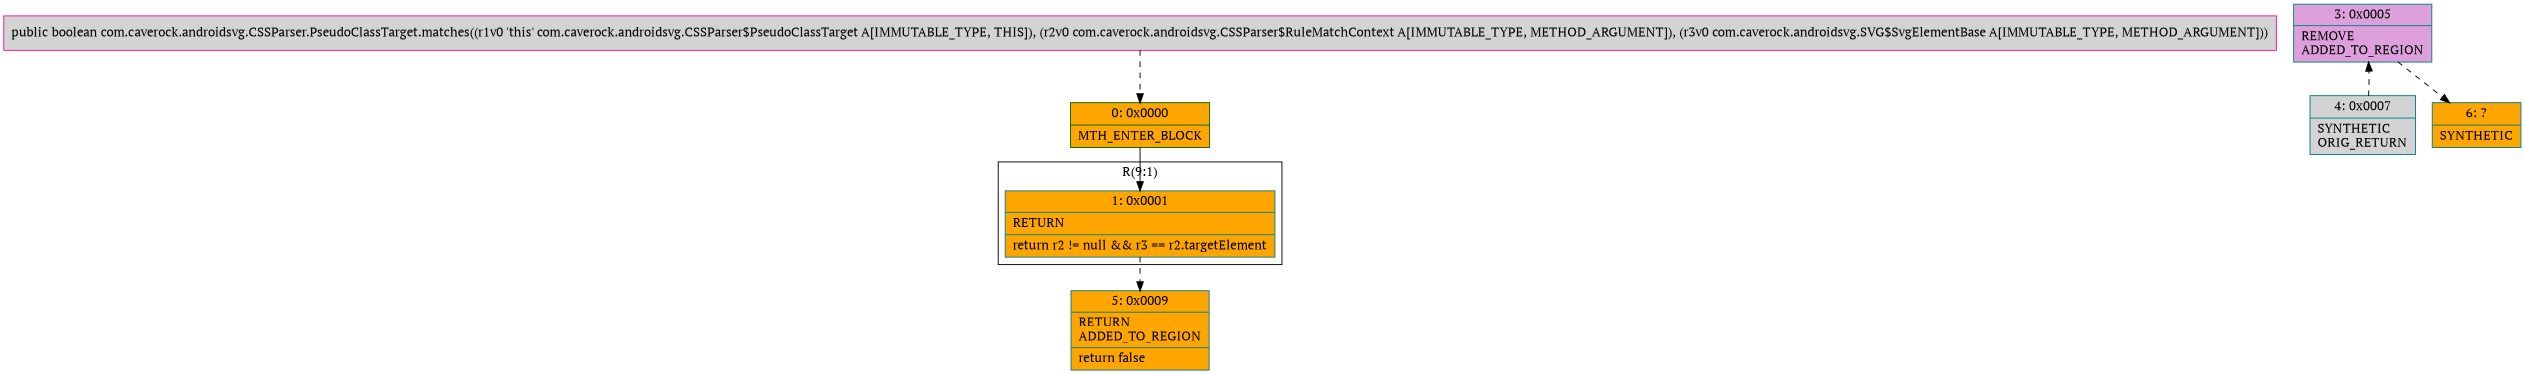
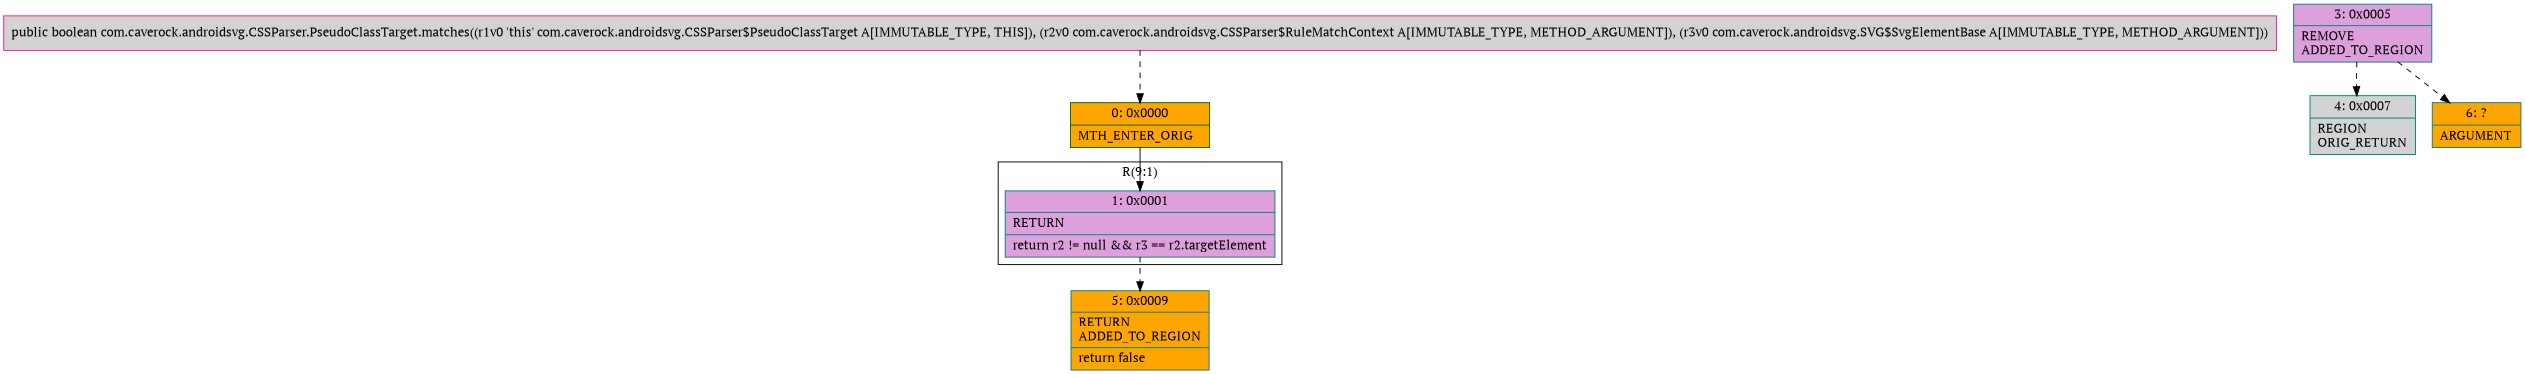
(2369, 84) -> (2356, 74)
(2354, 129) -> (2343, 129)
(1140, 136) -> (1136, 136)
(2477, 136) -> (2476, 136)
(1140, 224) -> (1140, 224)
